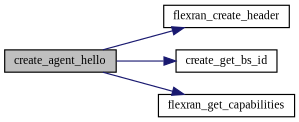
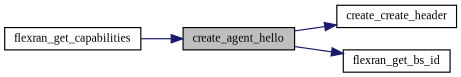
(227, 16) -> (397, 16)
(227, 61) -> (397, 61)
(138, 82) -> (156, 39)
